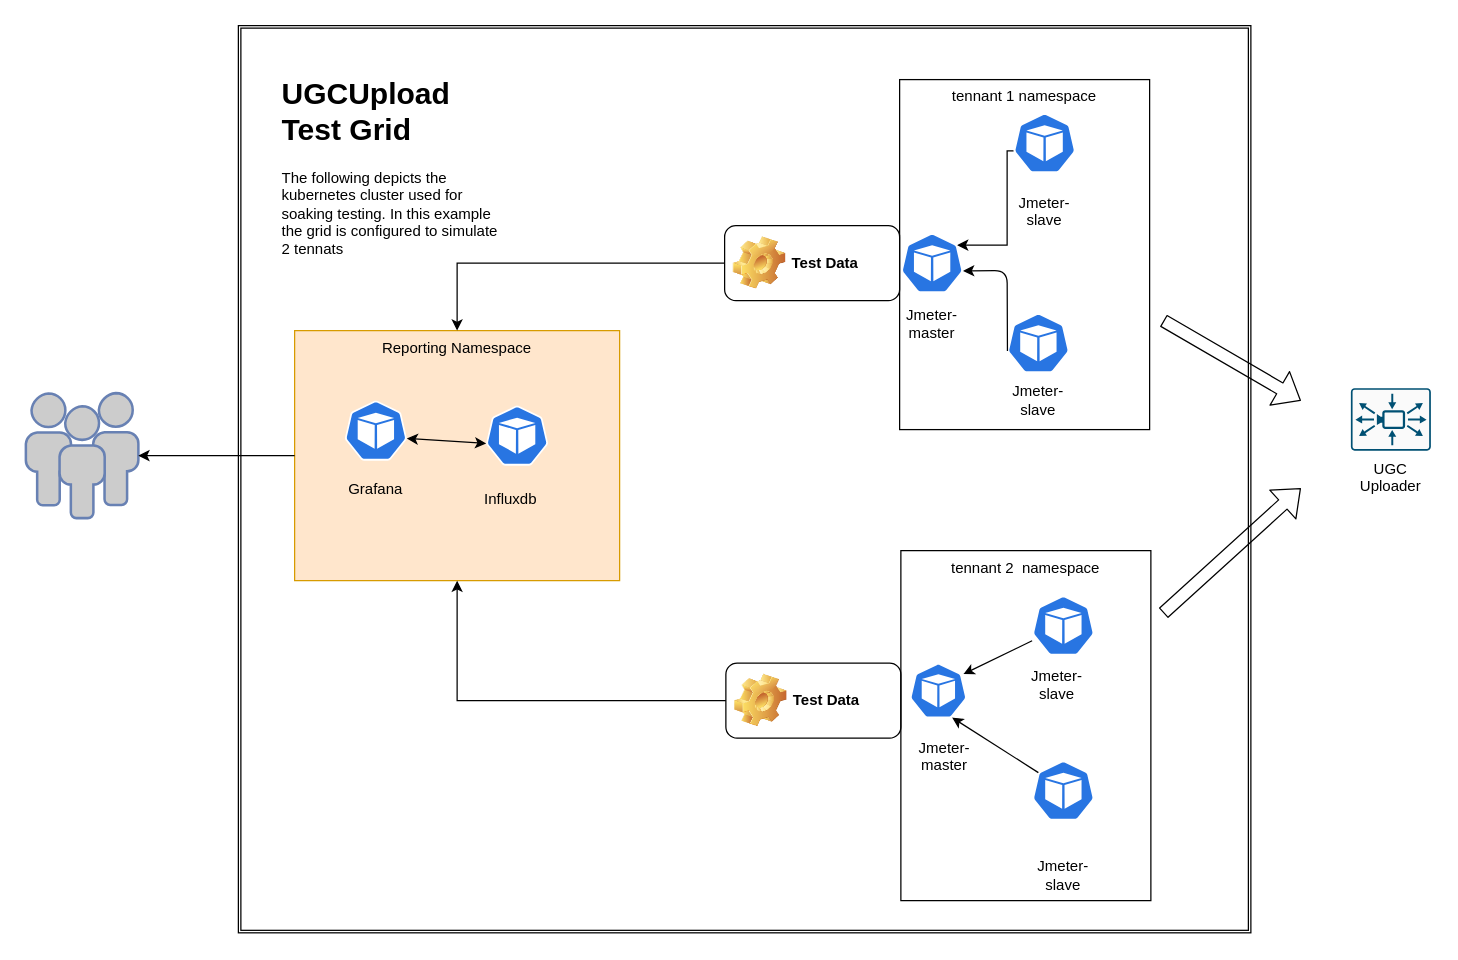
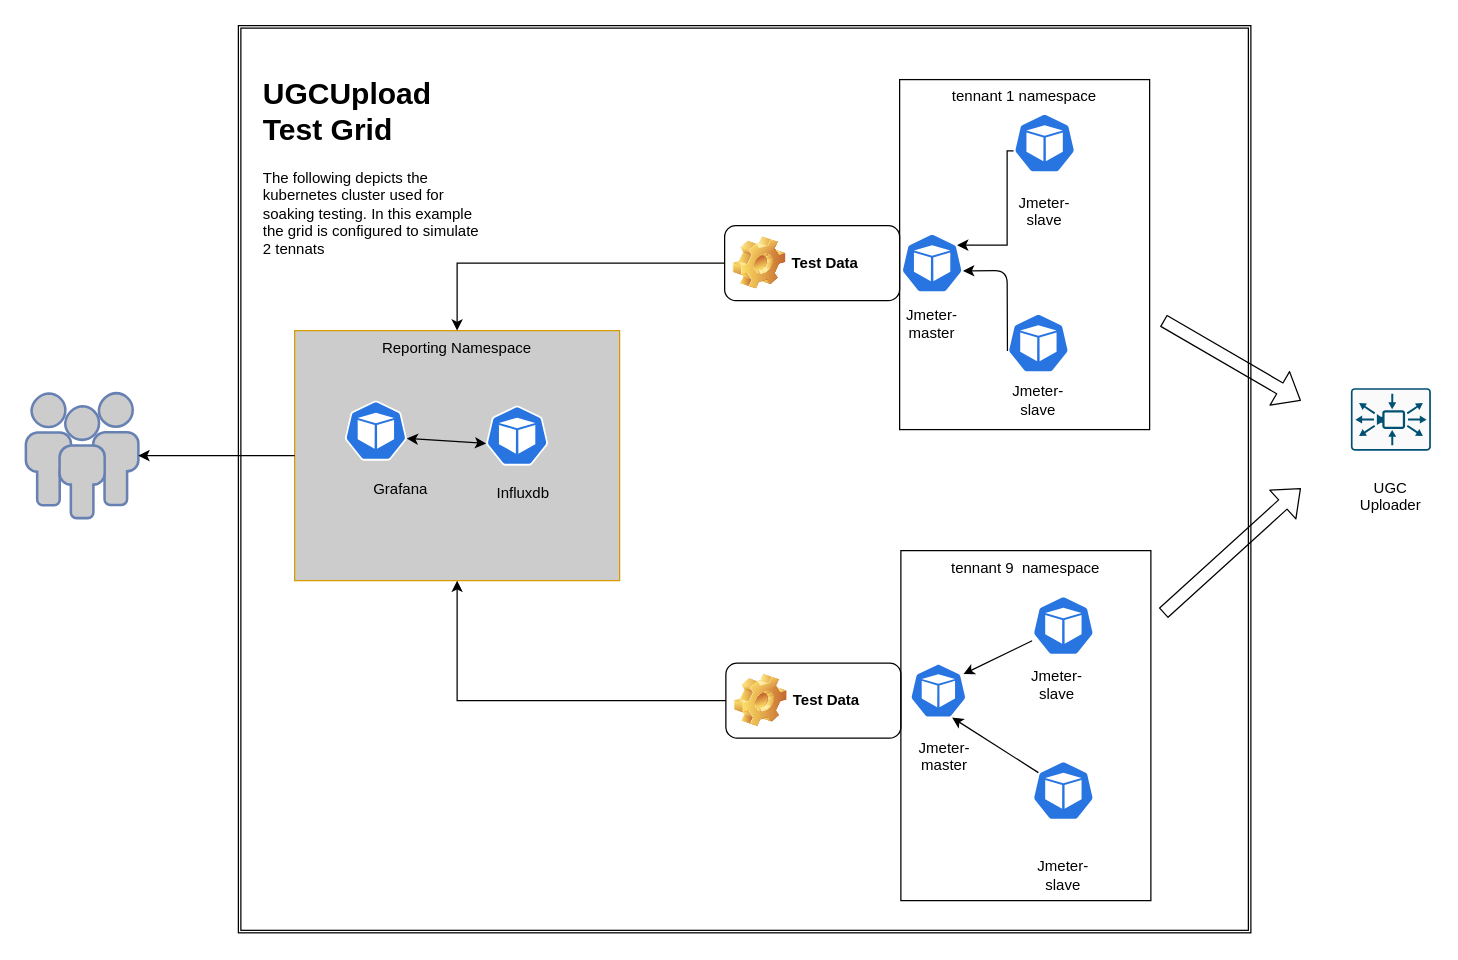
(394, 176) -> (376, 176)
(457, 456) -> (457, 456)
(1391, 487) -> (1391, 506)
(376, 498) -> (401, 498)
(511, 499) -> (523, 493)
(1025, 568) -> (1025, 568)
